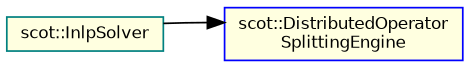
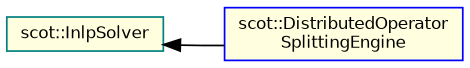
(185, 23) -> (202, 45)
